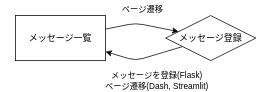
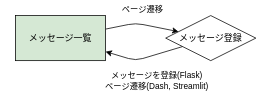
(60, 38) -> (60, 38)
